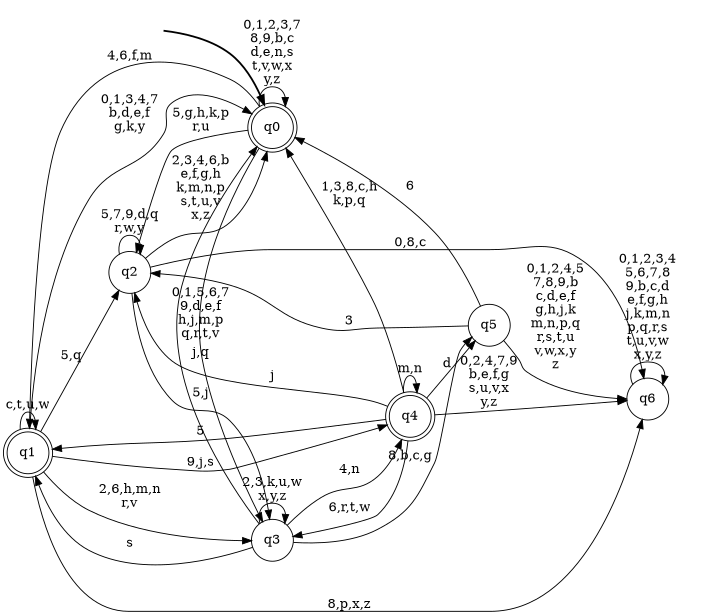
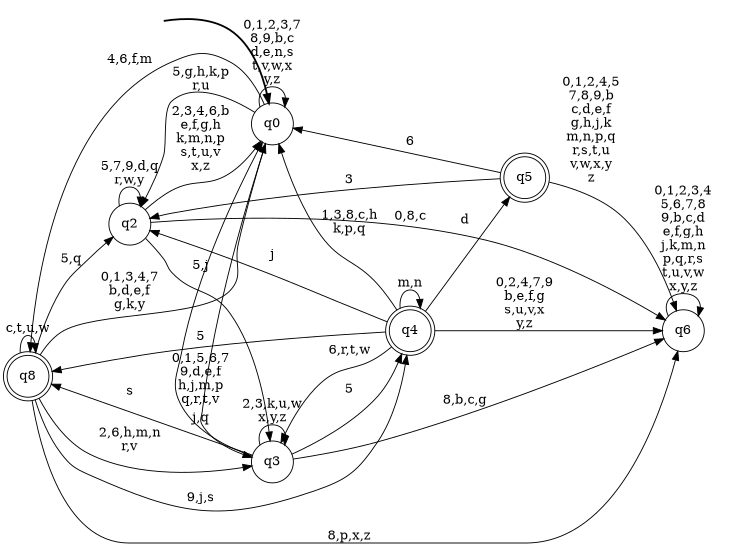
(272, 128) -> (272, 124)
(489, 325) -> (525, 178)
(28, 453) -> (28, 376)
(349, 470) -> (349, 389)
(423, 486) -> (477, 410)
